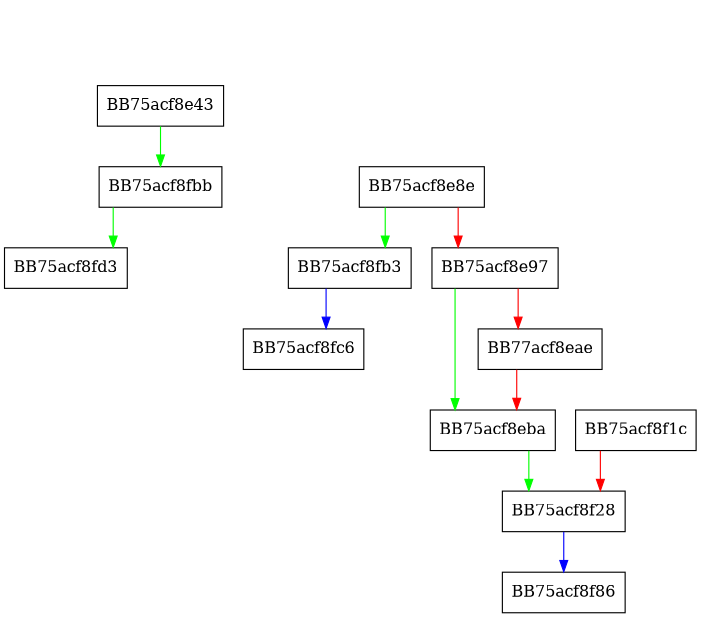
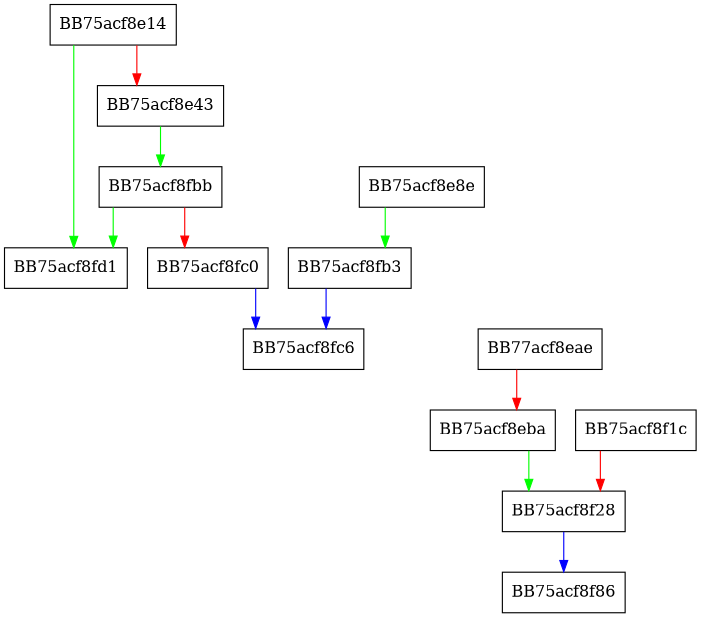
none -> (113, 25)
(66, 268) -> (66, 268)
none -> (208, 268)
(495, 268) -> none
